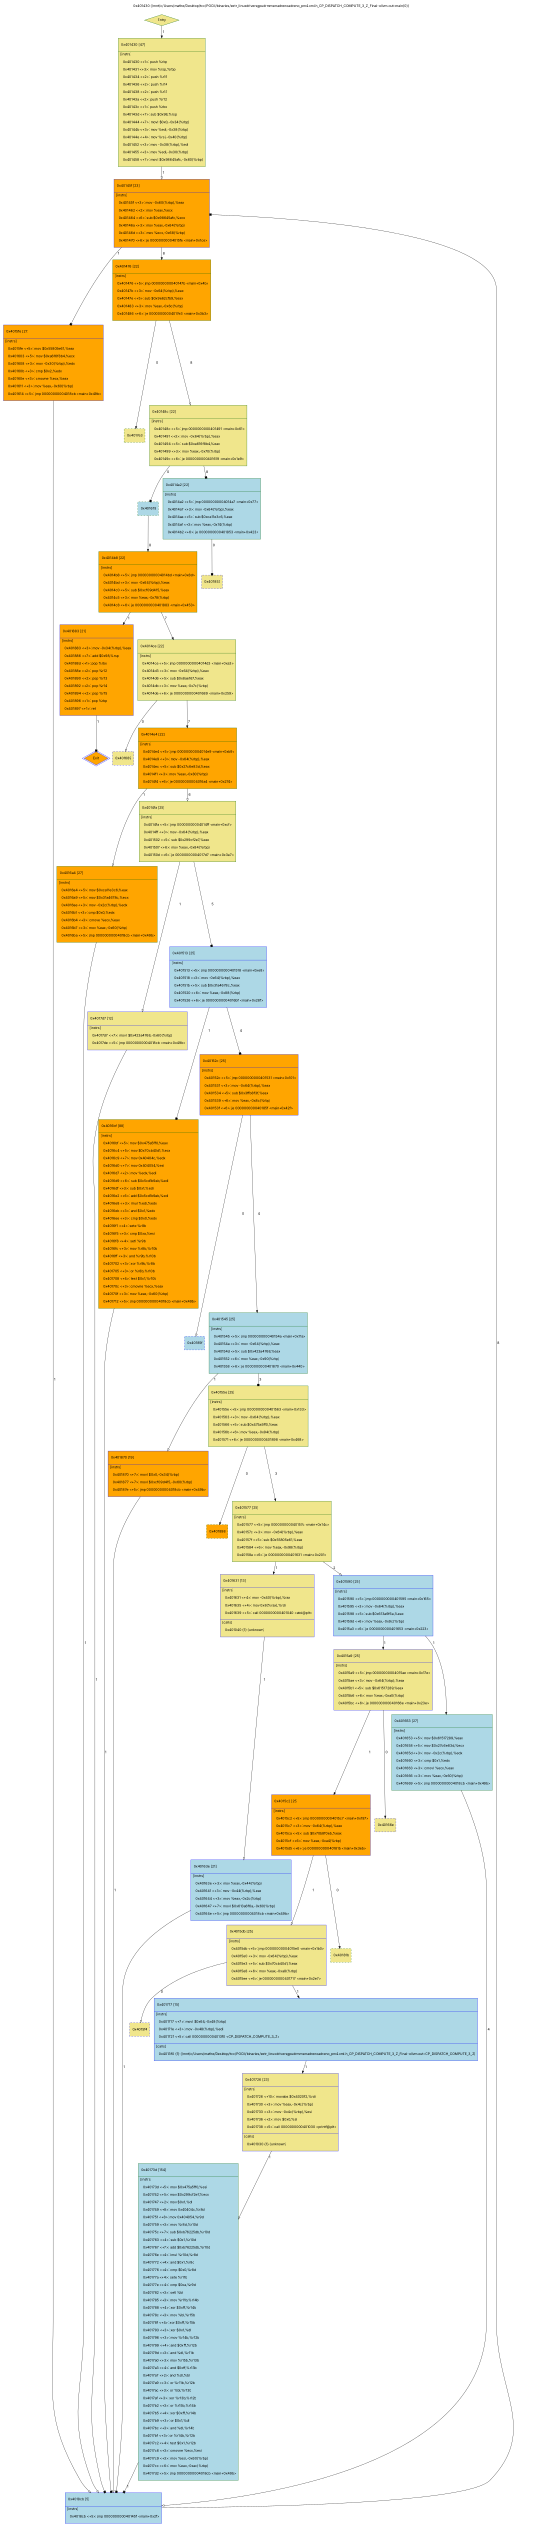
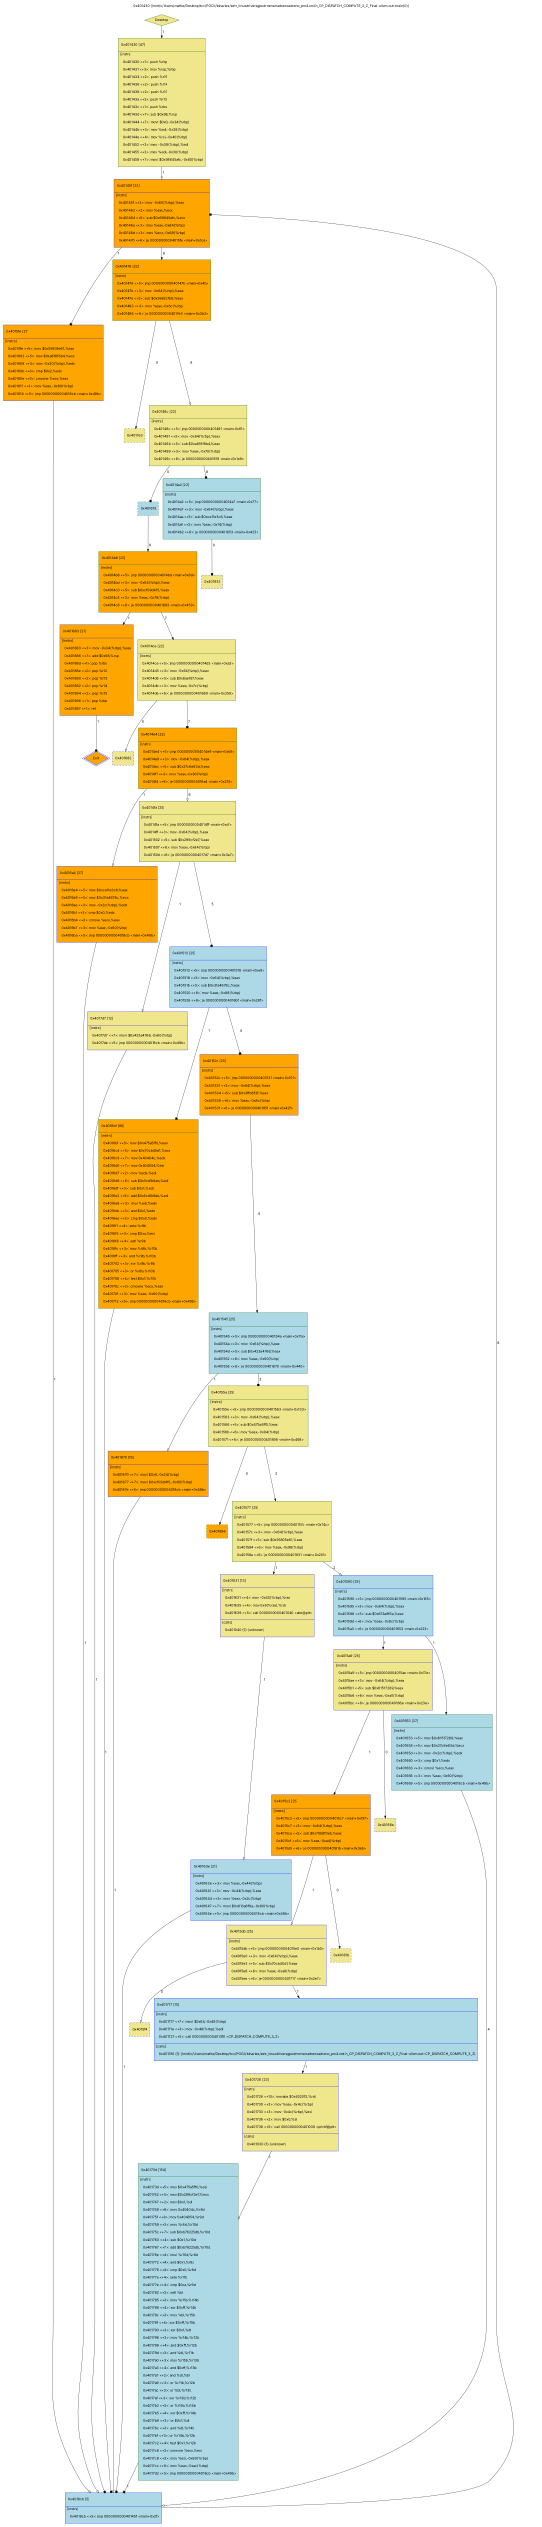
(162, 20) -> (162, 20)
(187, 713) -> (187, 713)
(107, 904) -> (107, 904)
(195, 1343) -> none
